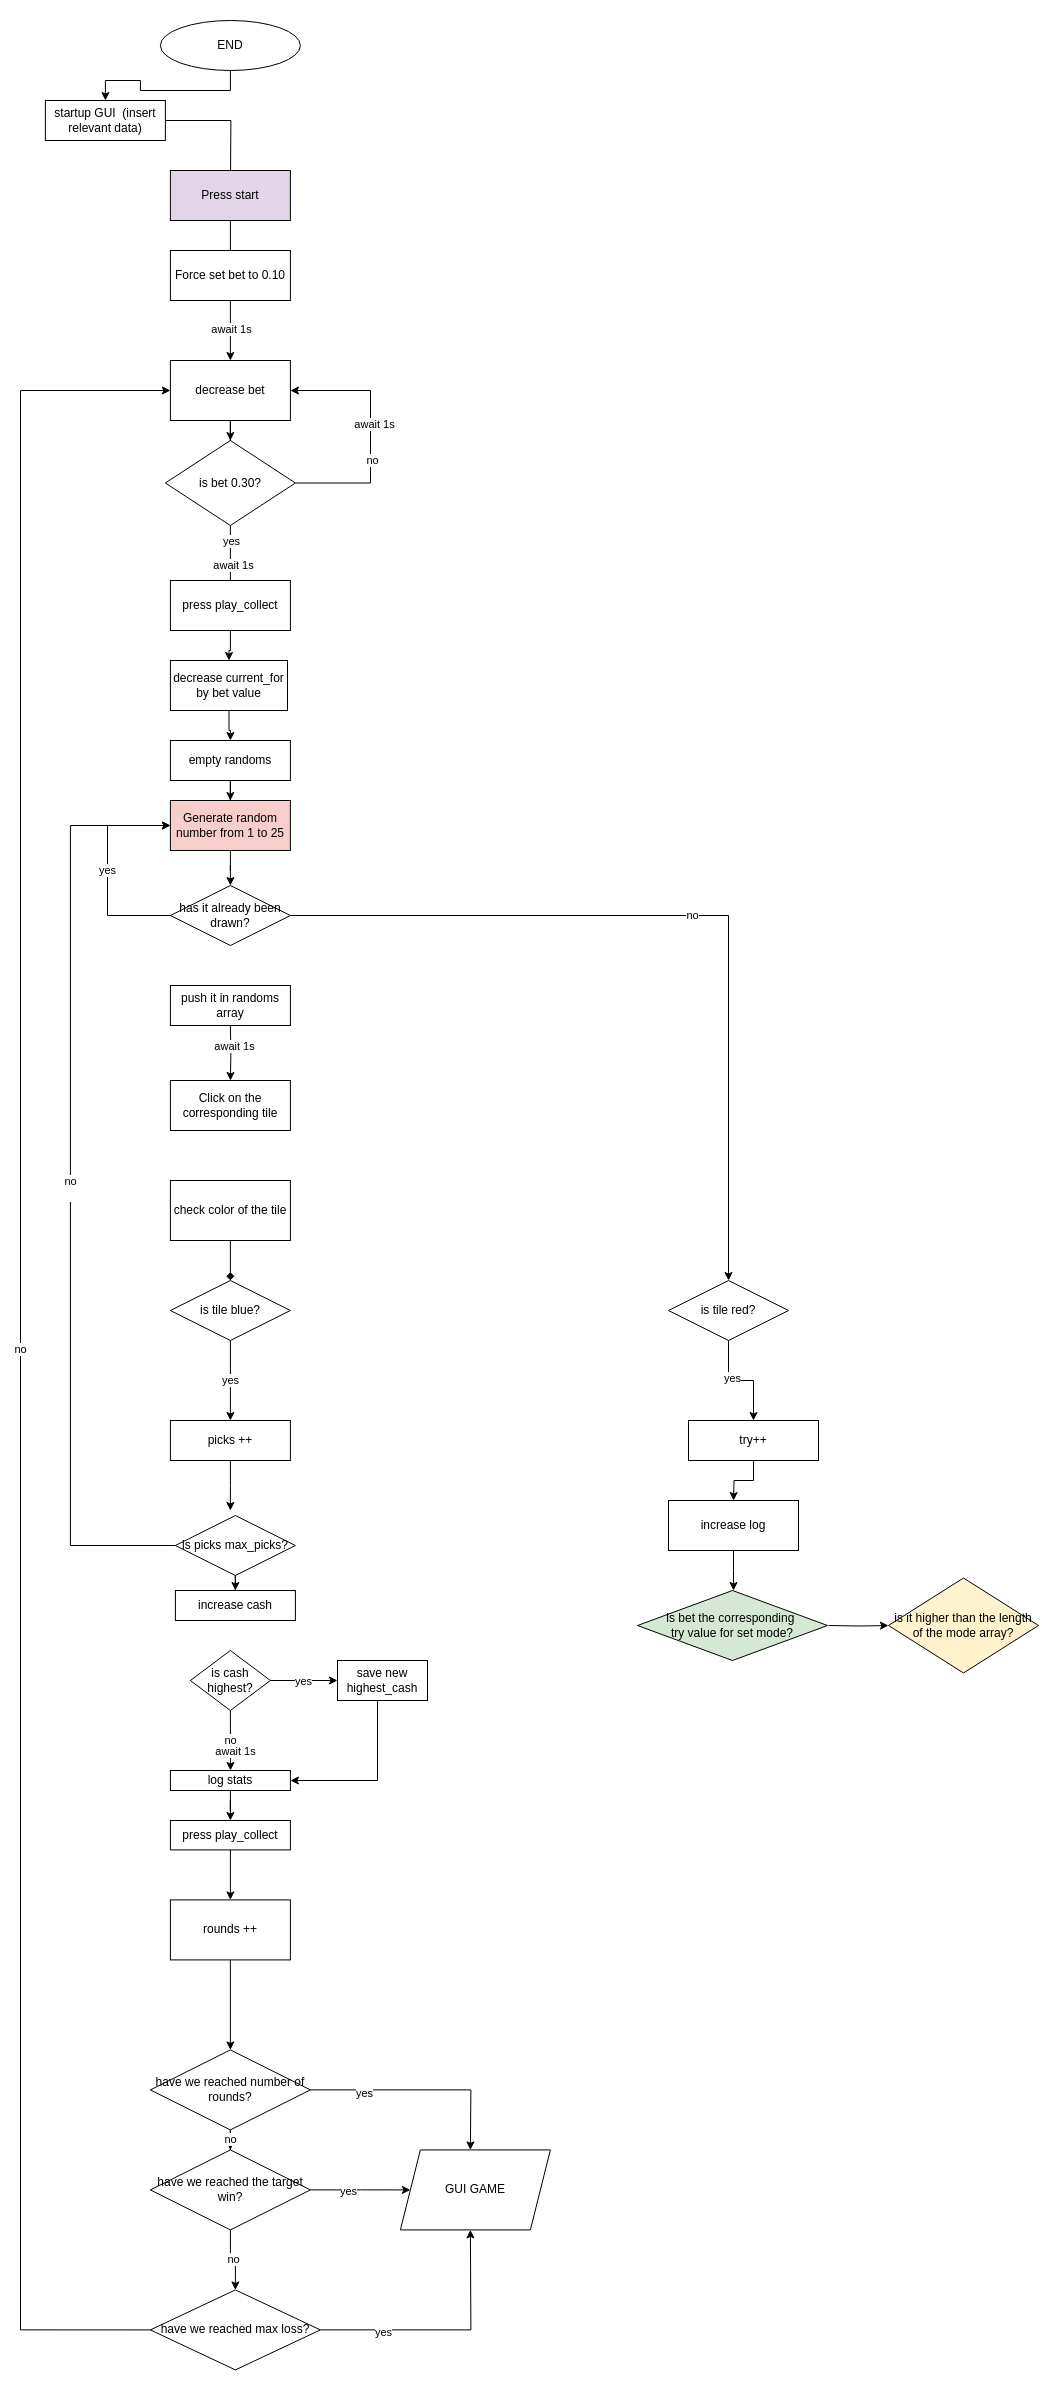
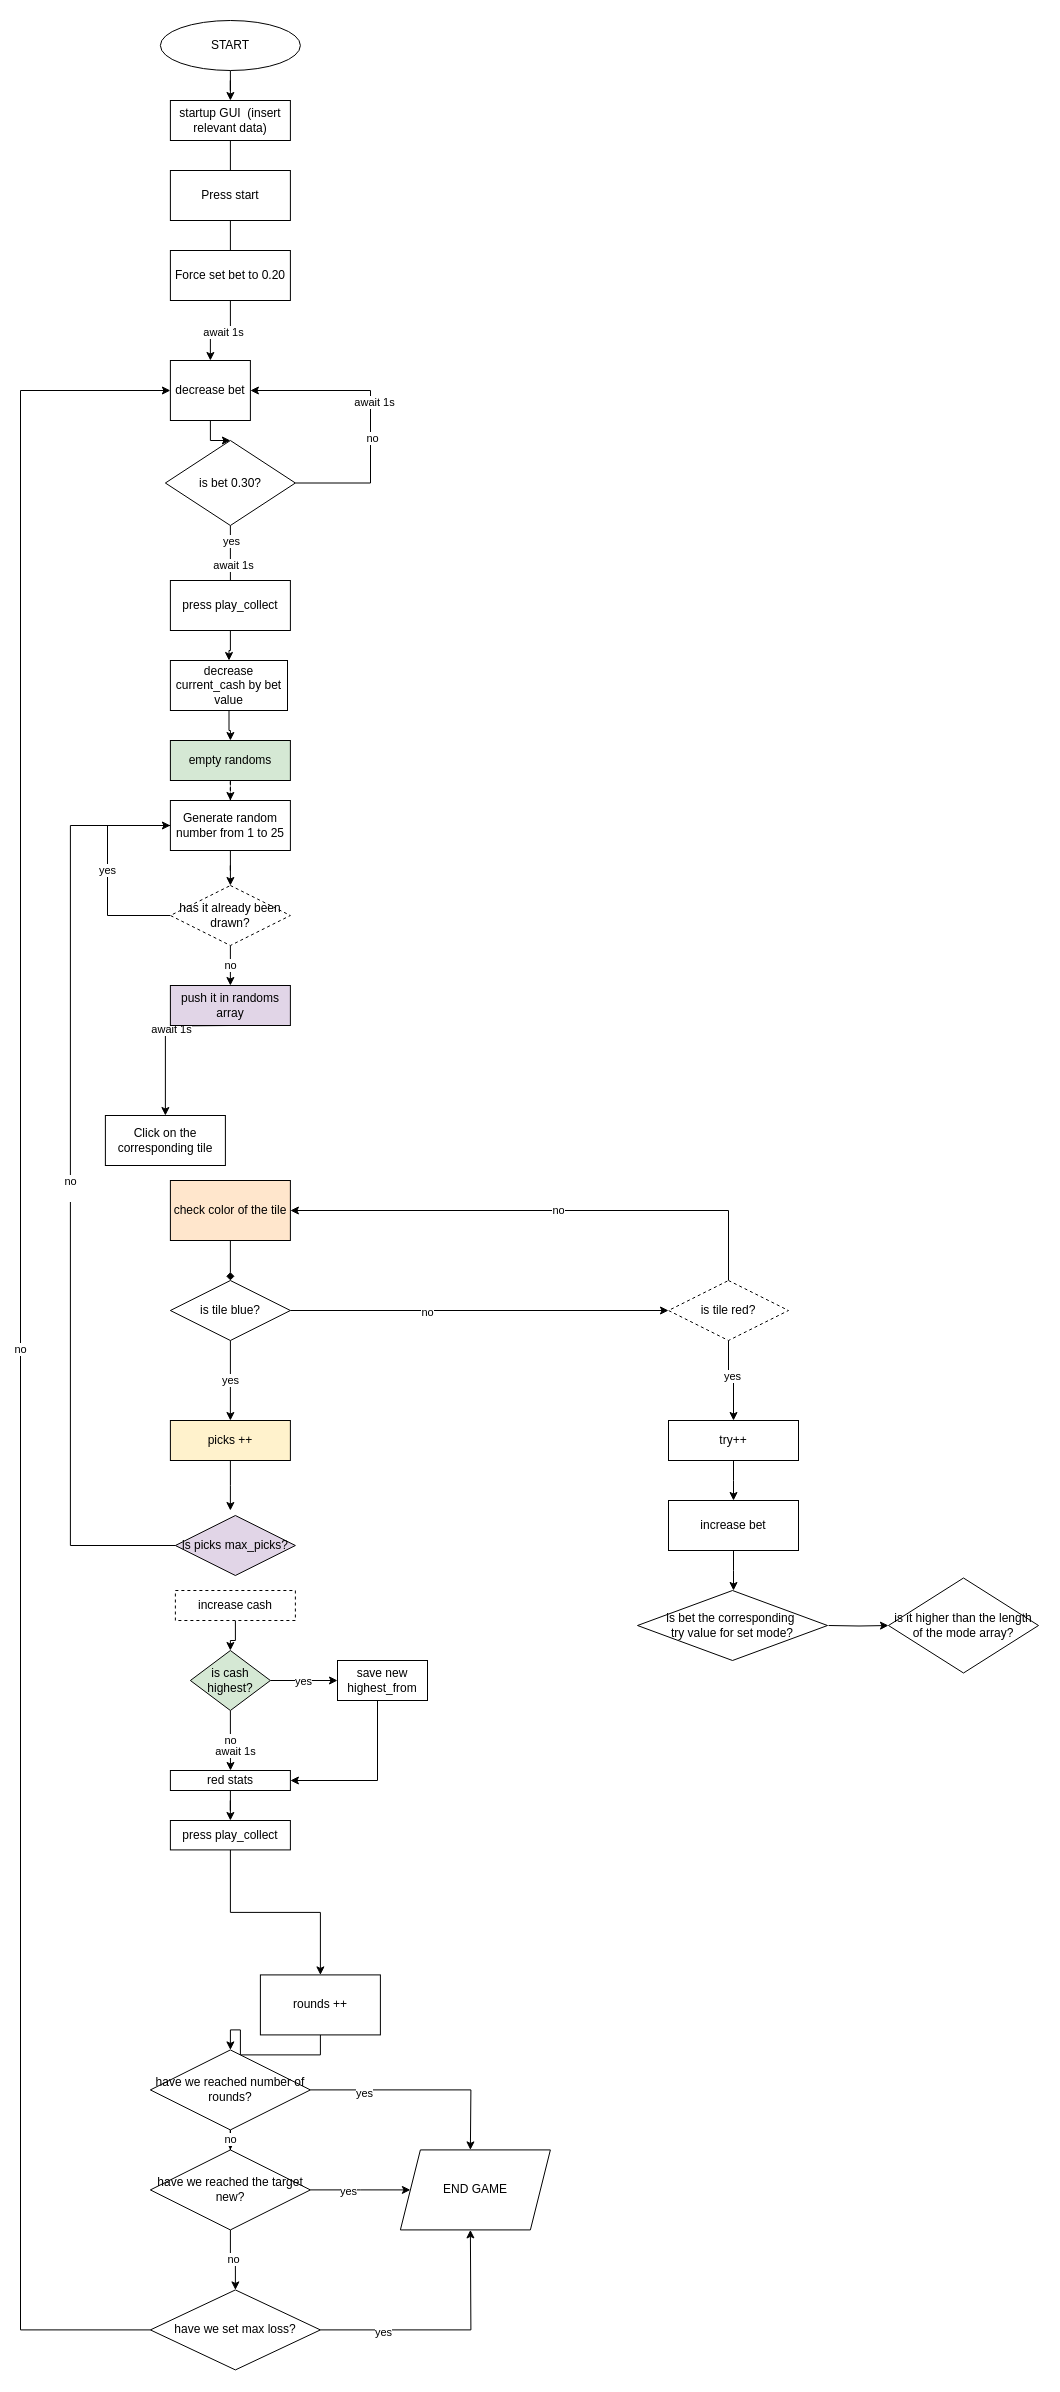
(231, 46) -> (231, 46)
(105, 121) -> (230, 121)
(230, 196) -> (230, 196)
(231, 276) -> (231, 276)
(230, 391) -> (210, 391)
(229, 686) -> (229, 686)
(230, 761) -> (230, 761)
(230, 784) -> (230, 784)
(230, 826) -> (230, 826)
(230, 916) -> (230, 916)
(655, 916) -> (230, 962)
(230, 1006) -> (230, 1006)
(230, 1106) -> (165, 1141)
(230, 1211) -> (230, 1211)
none -> (512, 1211)
none -> (476, 1311)
(729, 1311) -> (729, 1311)
(230, 1441) -> (230, 1441)
(754, 1441) -> (734, 1441)
(734, 1526) -> (734, 1526)
(175, 1546) -> (167, 826)
(235, 1546) -> (235, 1546)
(235, 1587) -> none
(235, 1606) -> (235, 1606)
(733, 1626) -> (733, 1626)
(964, 1626) -> (964, 1626)
none -> (235, 1635)
(230, 1681) -> (230, 1681)
(383, 1681) -> (383, 1681)
(231, 1781) -> (231, 1781)
(230, 1930) -> (320, 2005)
(231, 2190) -> (231, 2190)
(476, 2190) -> (476, 2190)
(236, 2330) -> (236, 2330)
